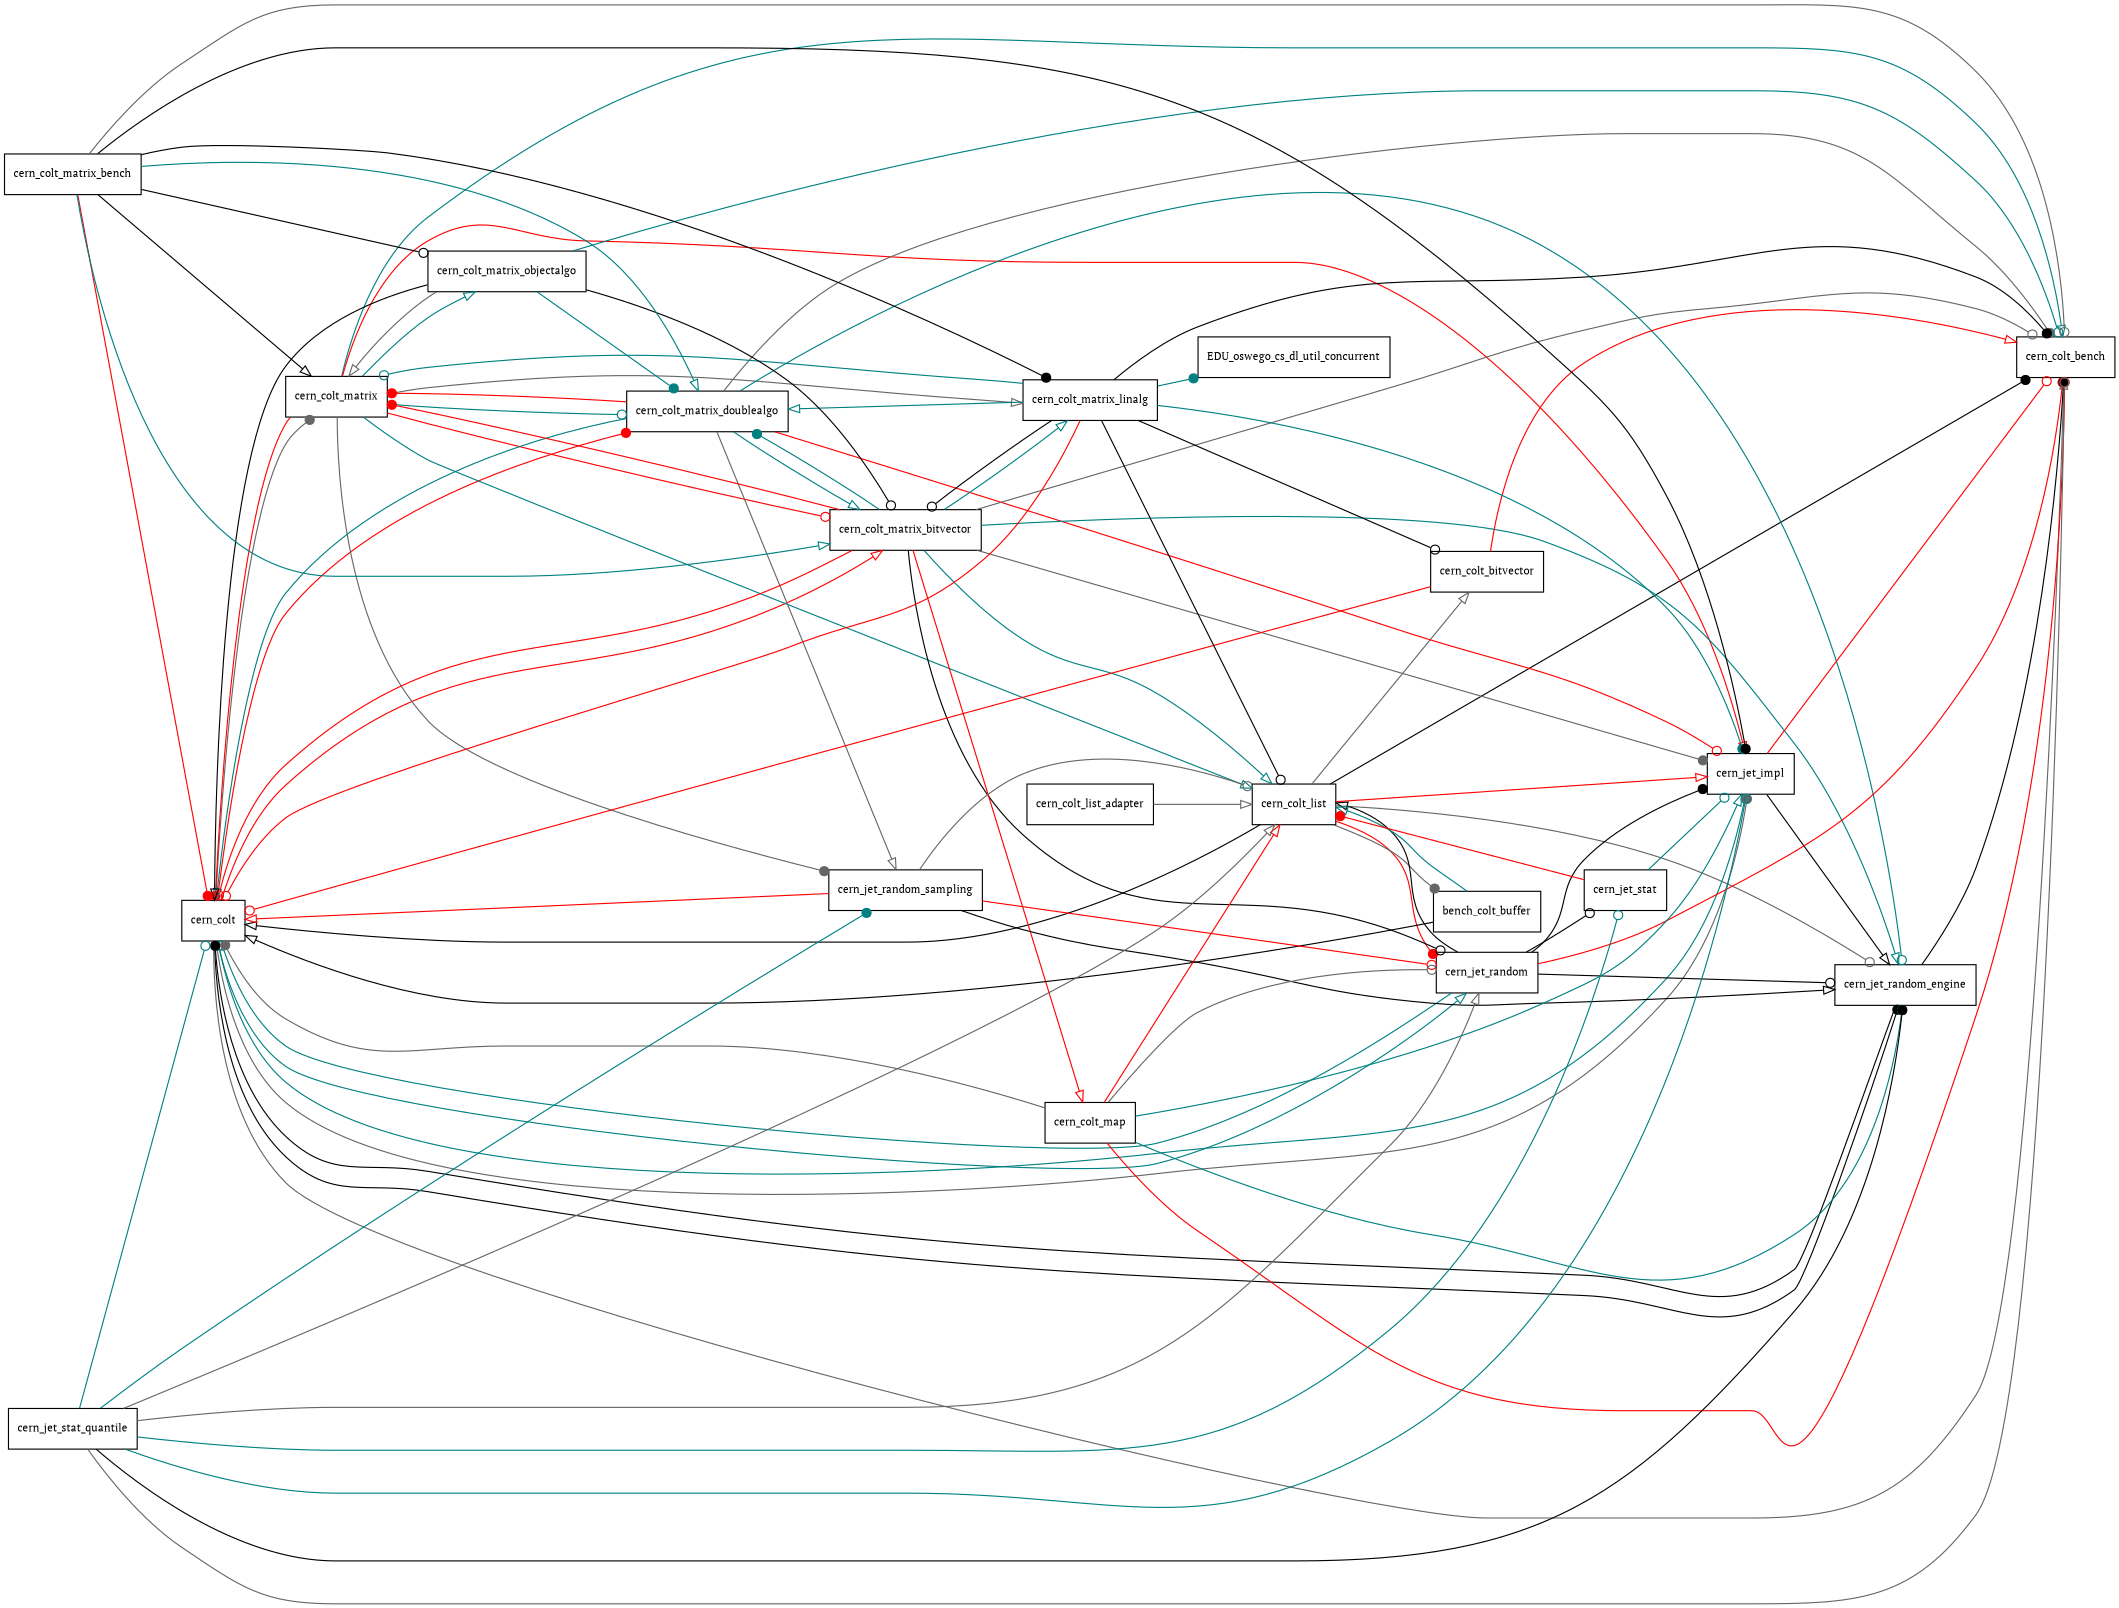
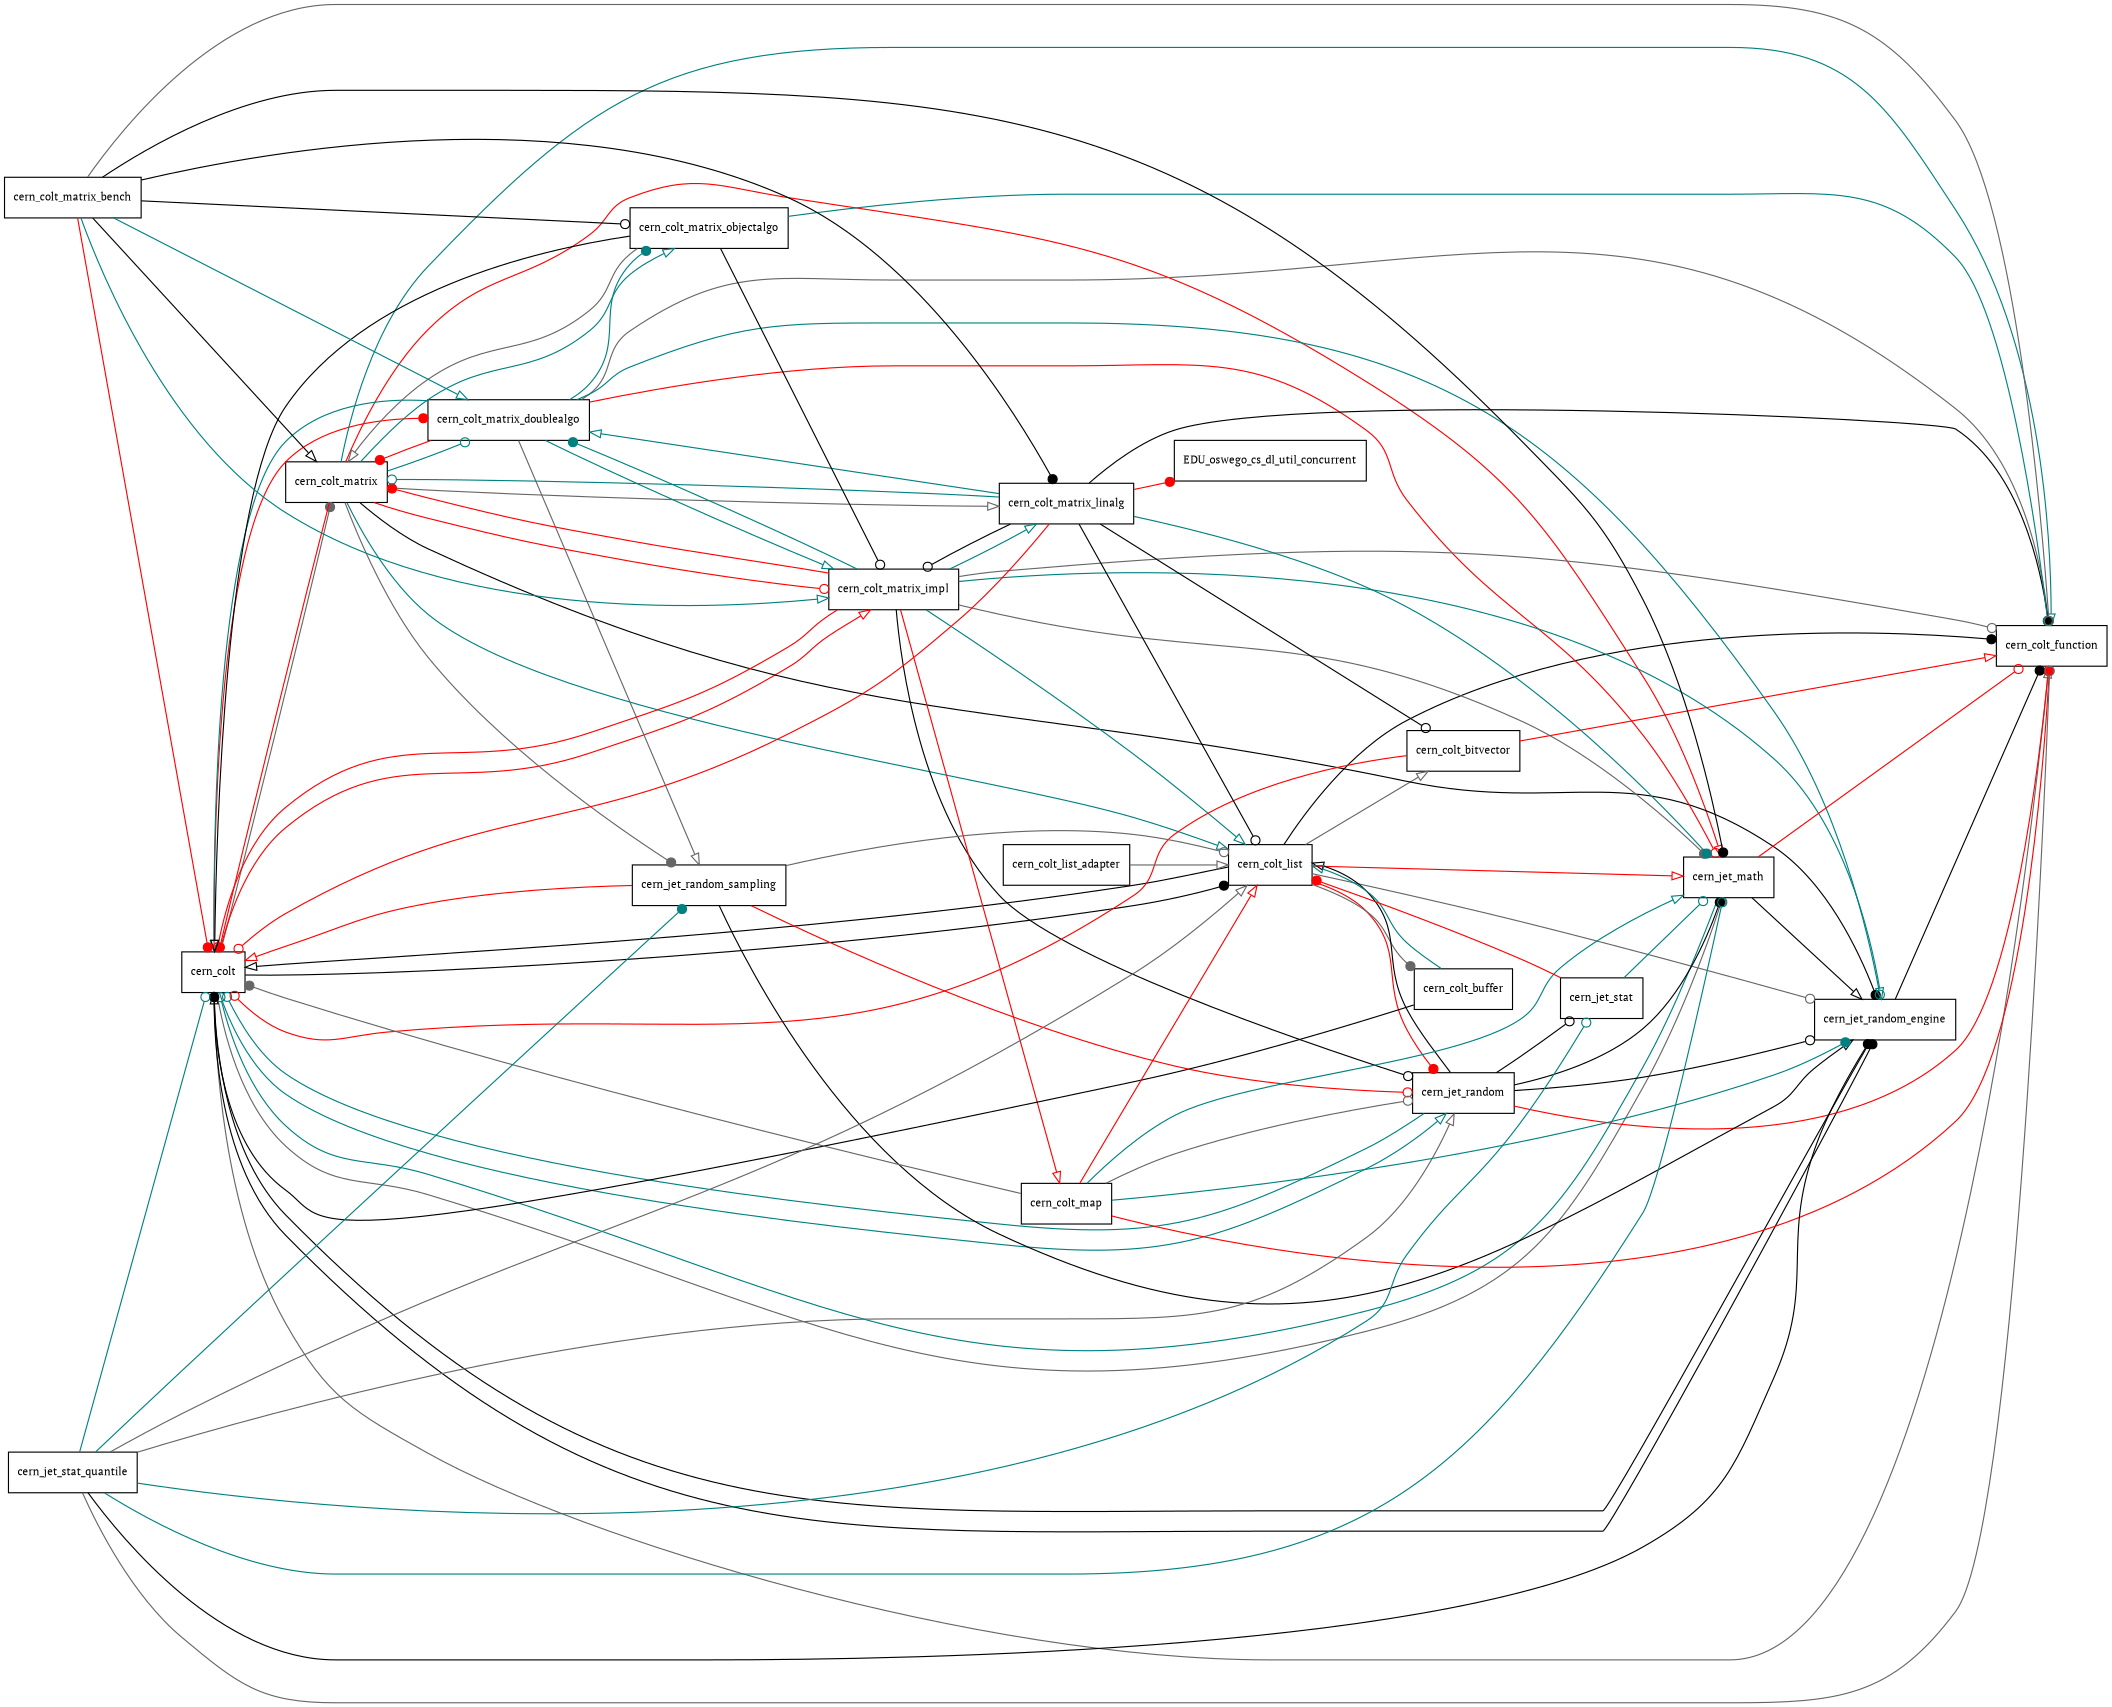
(603, 339) -> (610, 329)
(2066, 357) -> (2052, 646)
(1173, 383) -> (1150, 486)
(906, 530) -> (894, 589)
none -> (1143, 736)
(1751, 774) -> (1729, 877)
(1487, 912) -> (1463, 989)
none -> (710, 953)
